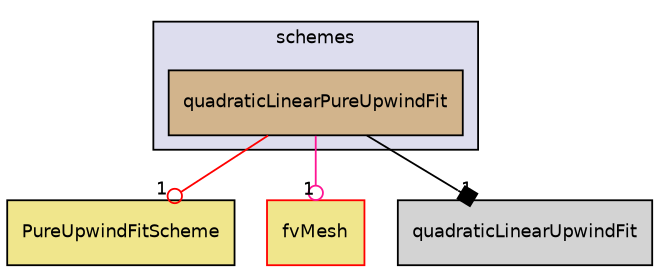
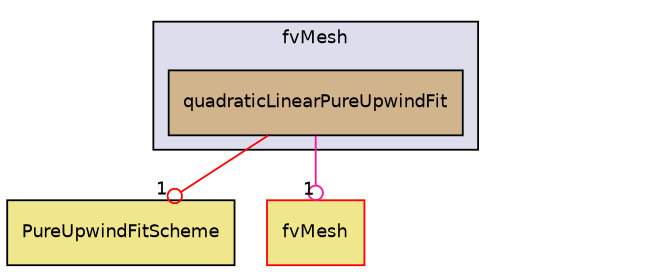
(316, 39) -> (316, 39)
(525, 233) -> none
